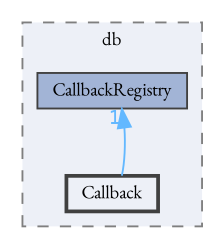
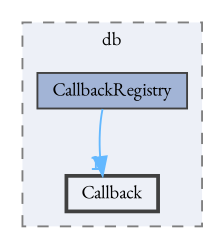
(125, 152) -> (100, 133)
